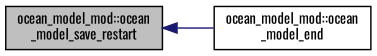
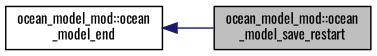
(195, 28) -> (195, 28)
